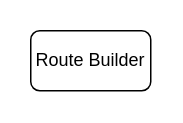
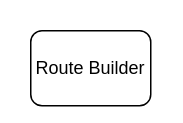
(91, 61) -> (91, 68)
